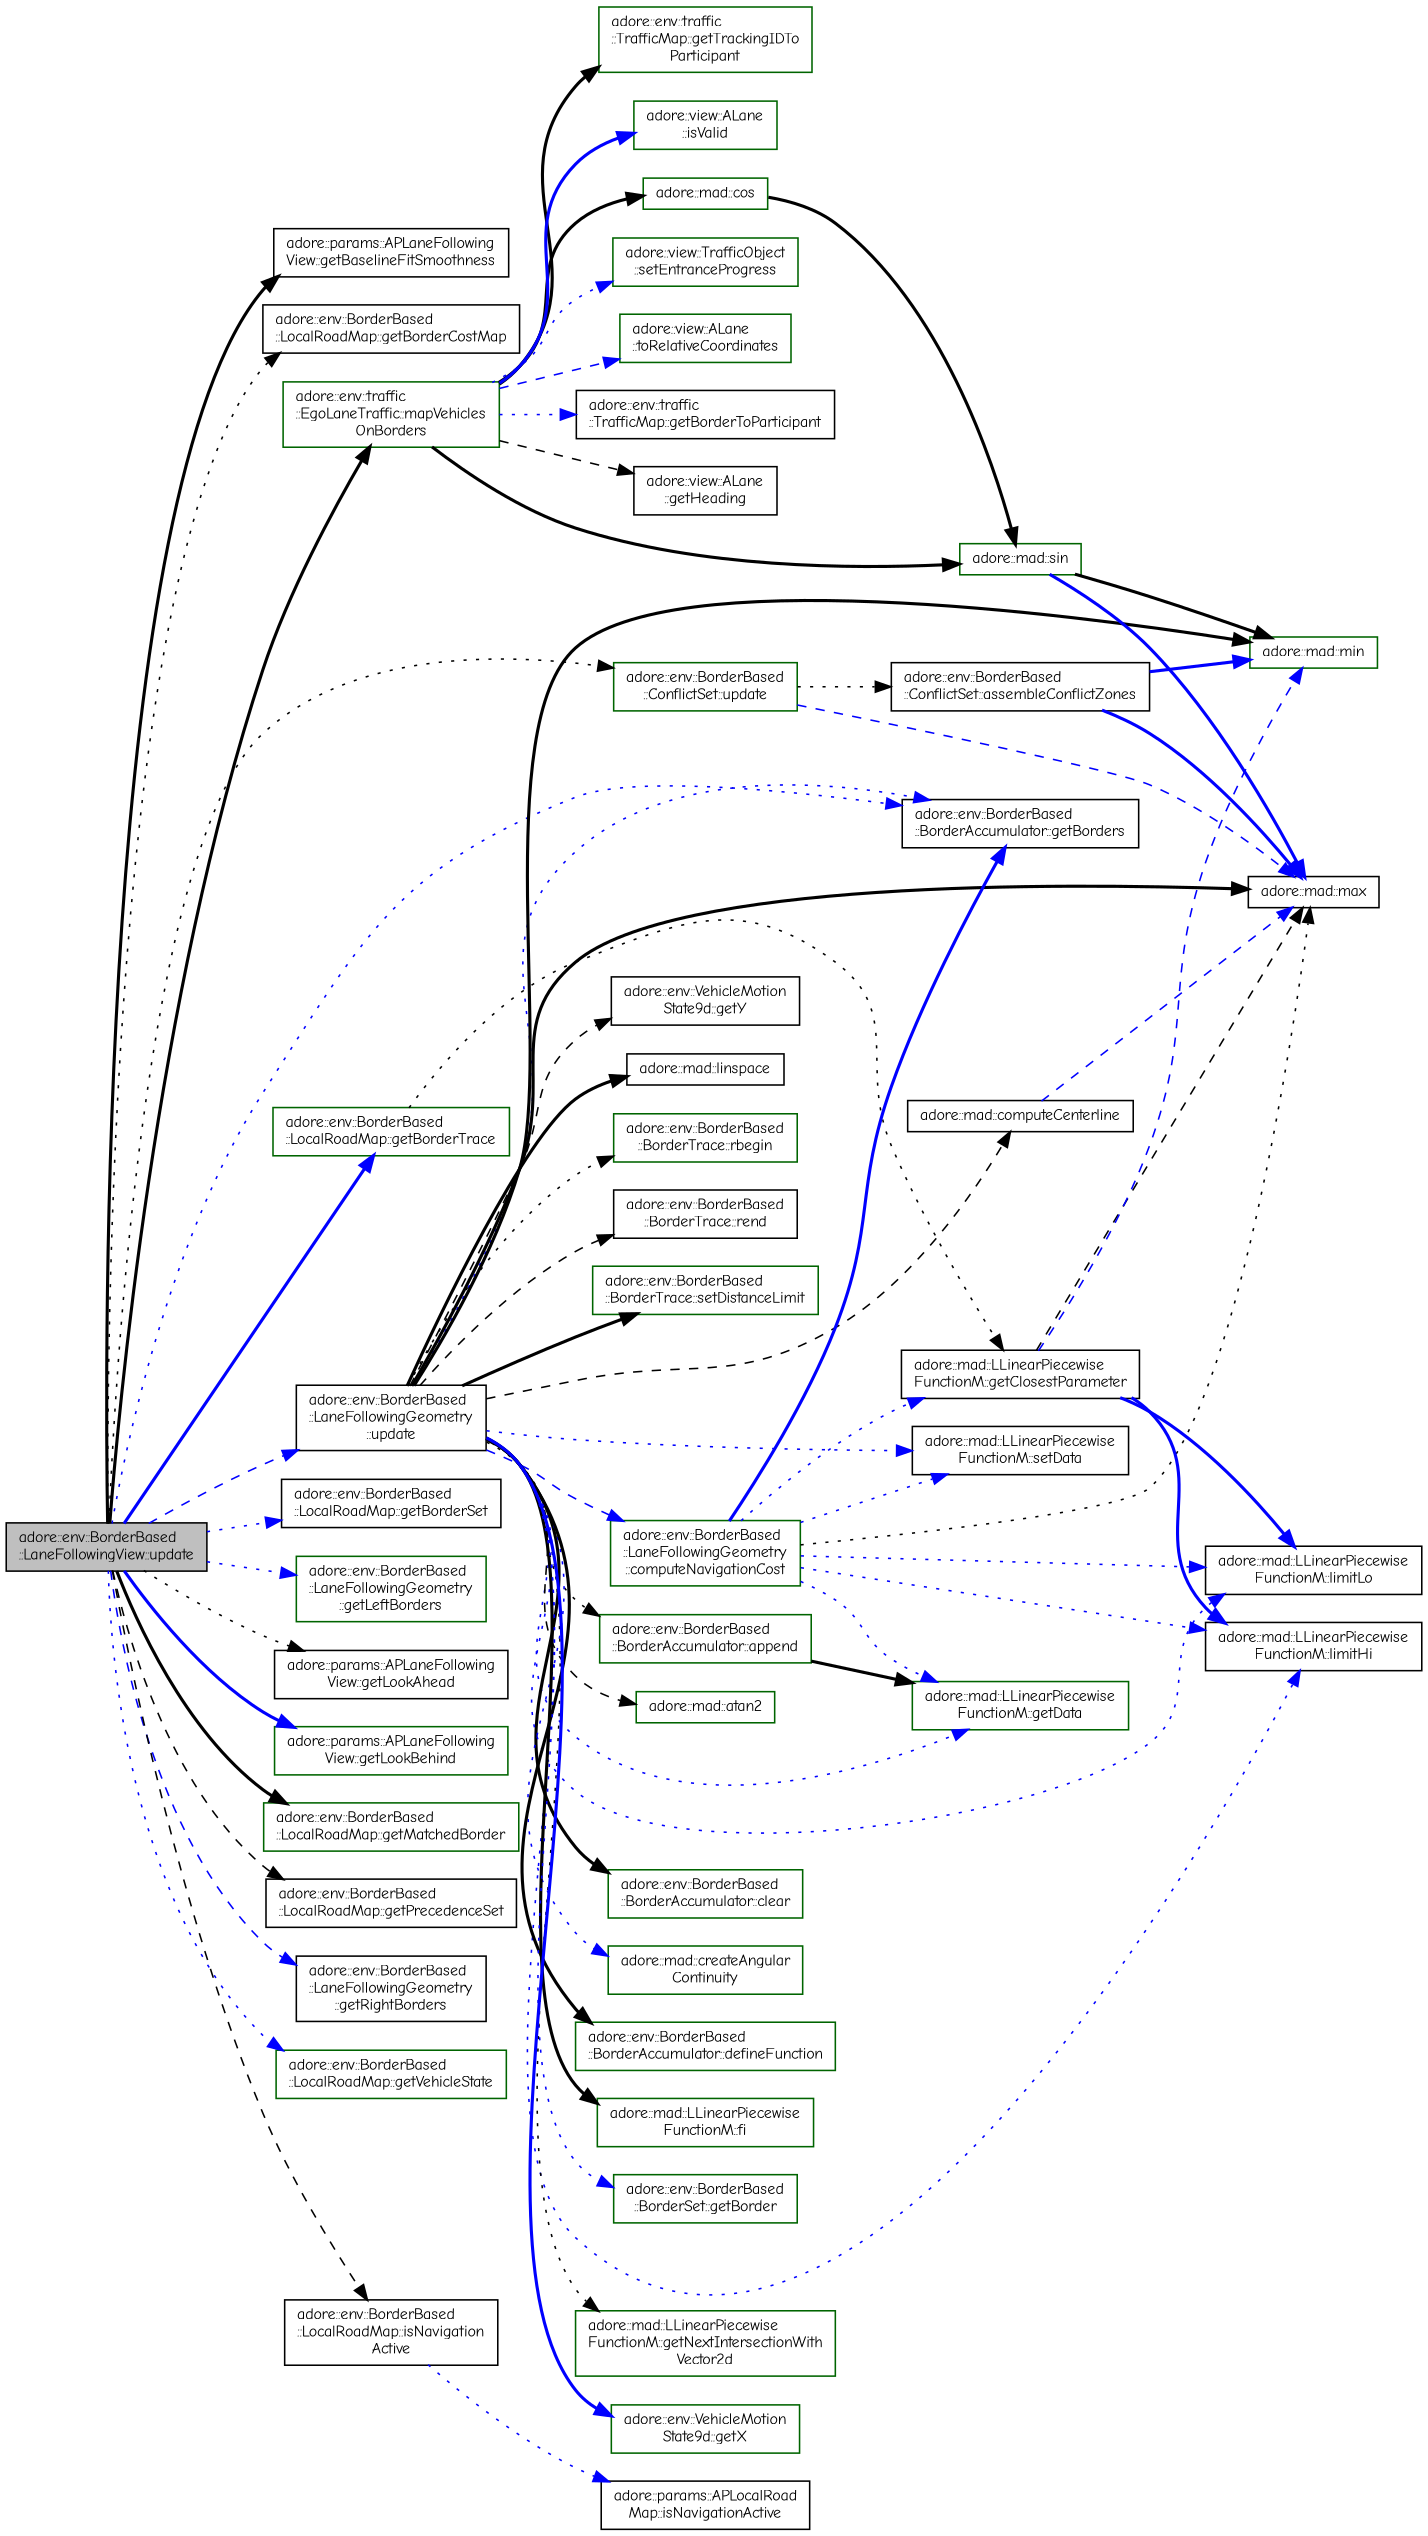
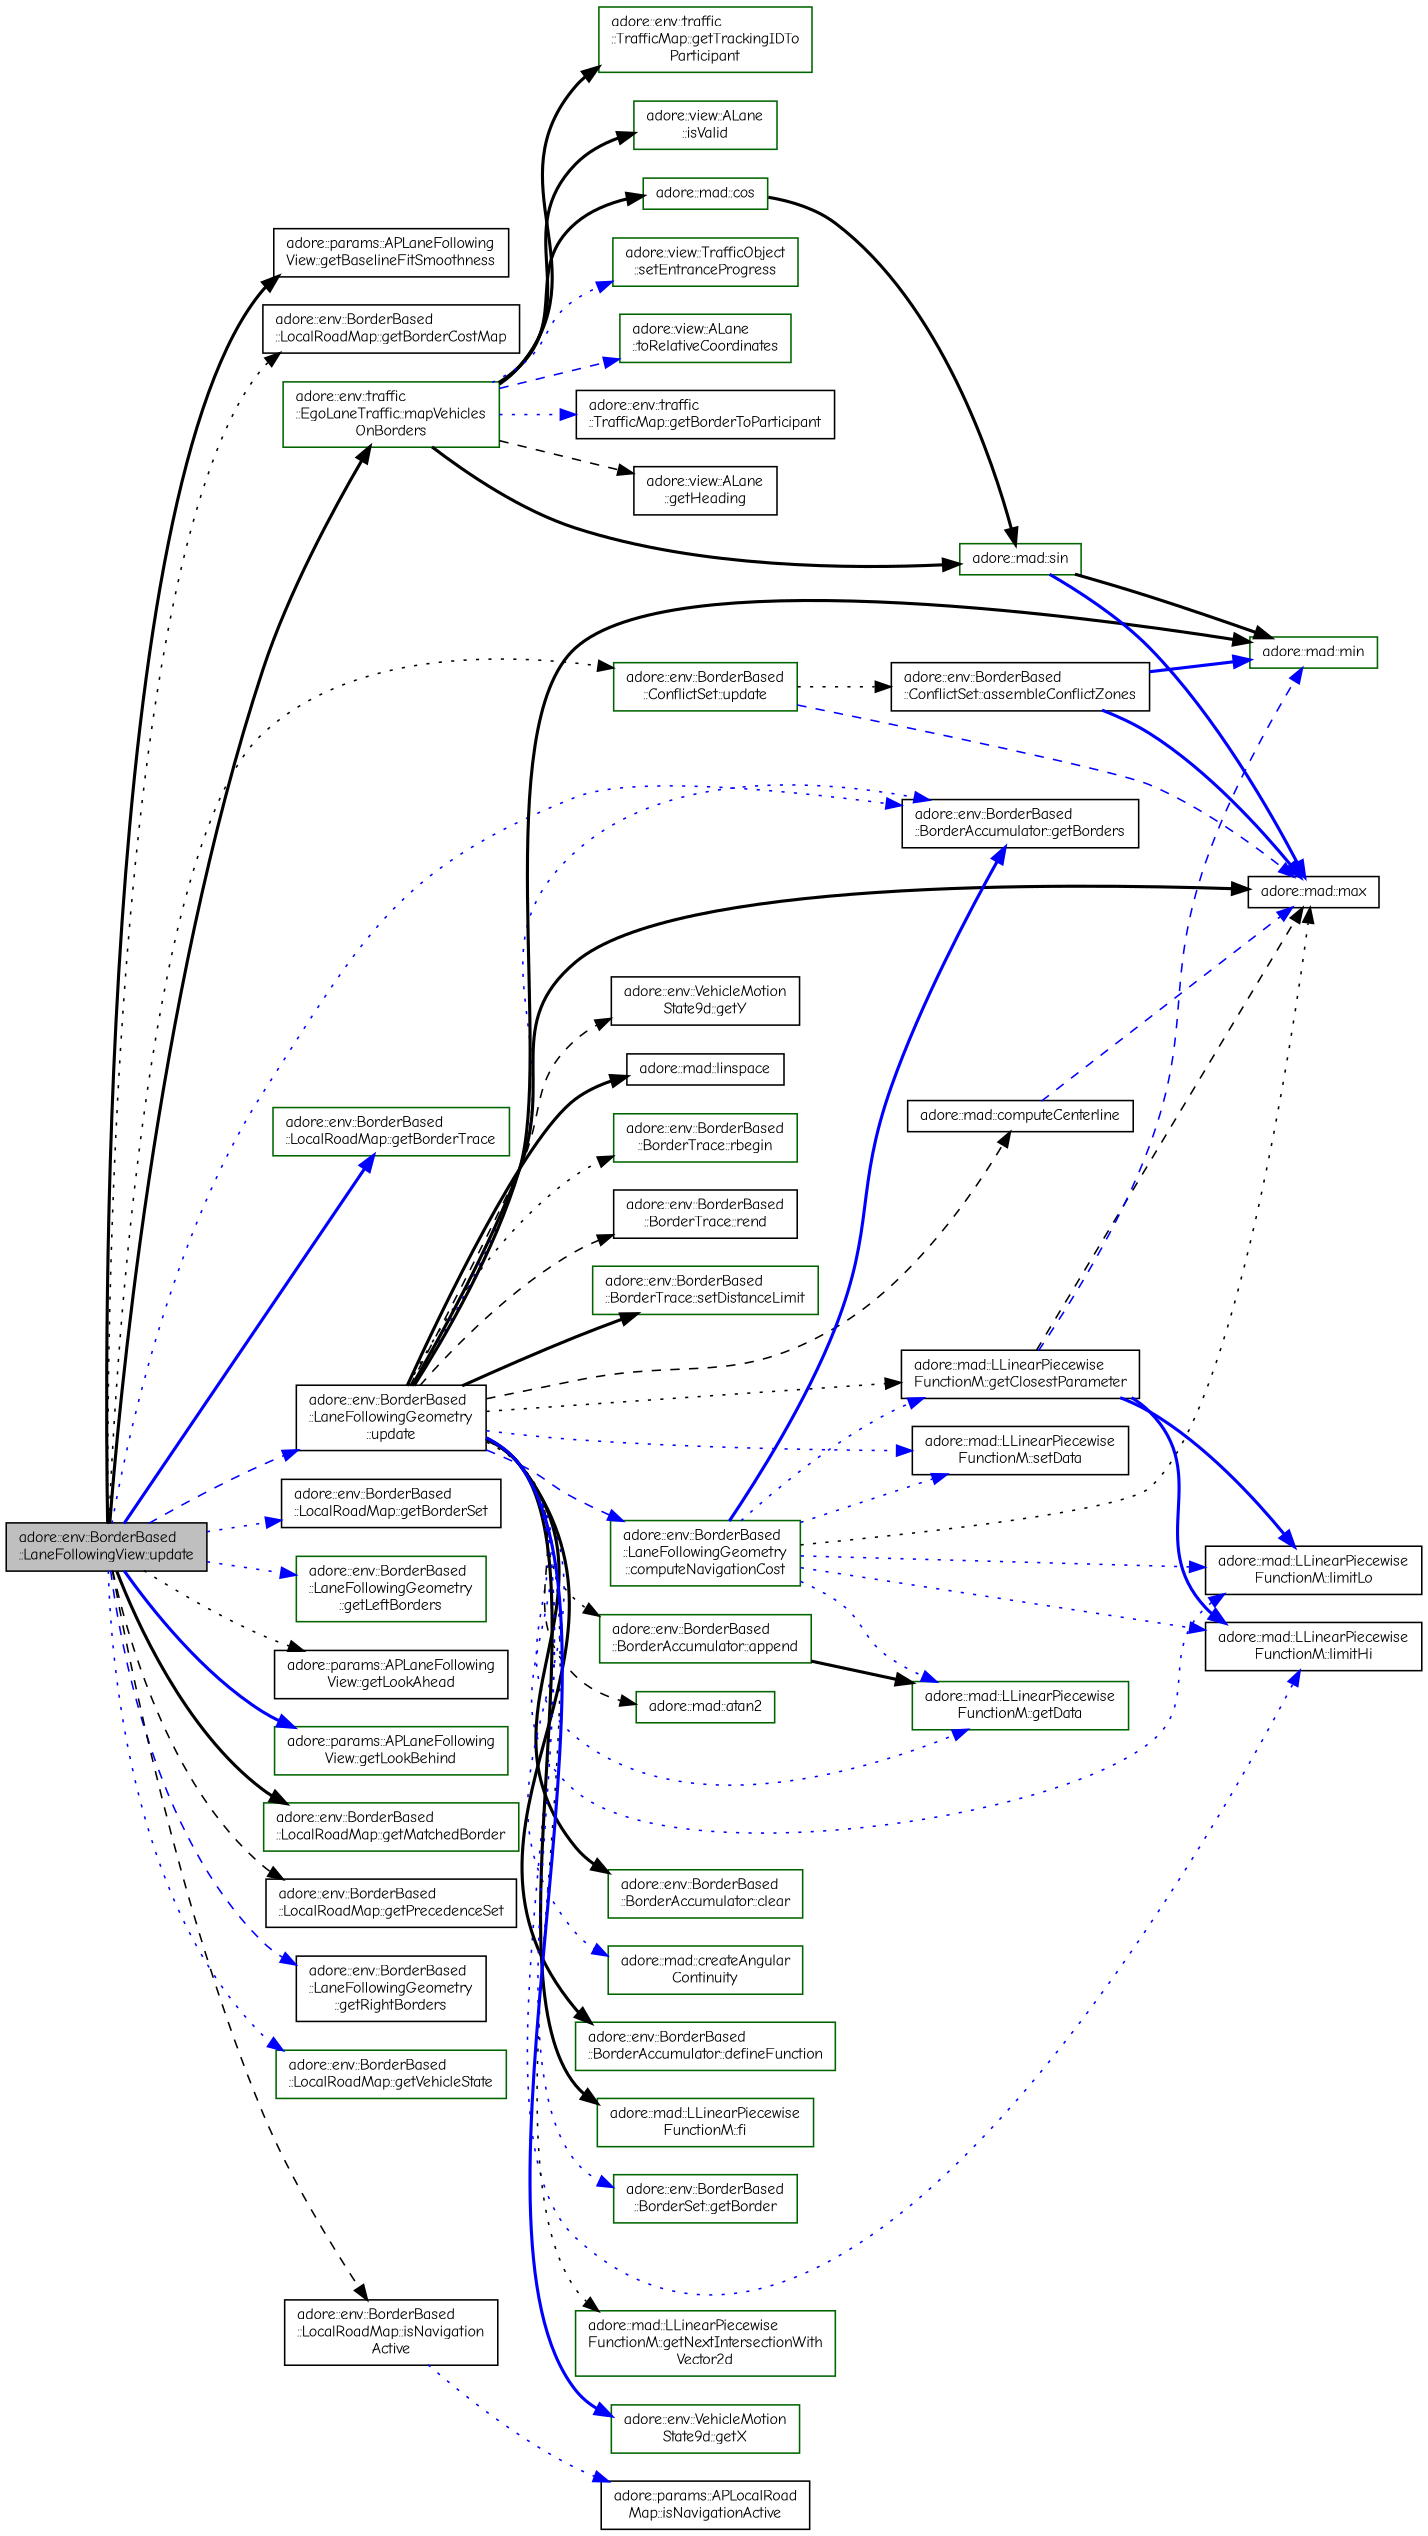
(555, 195) -> (555, 195)
(800, 940) -> (686, 1398)
